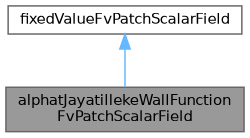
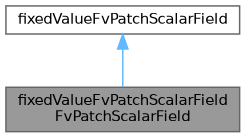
(125, 109) -> (123, 109)
